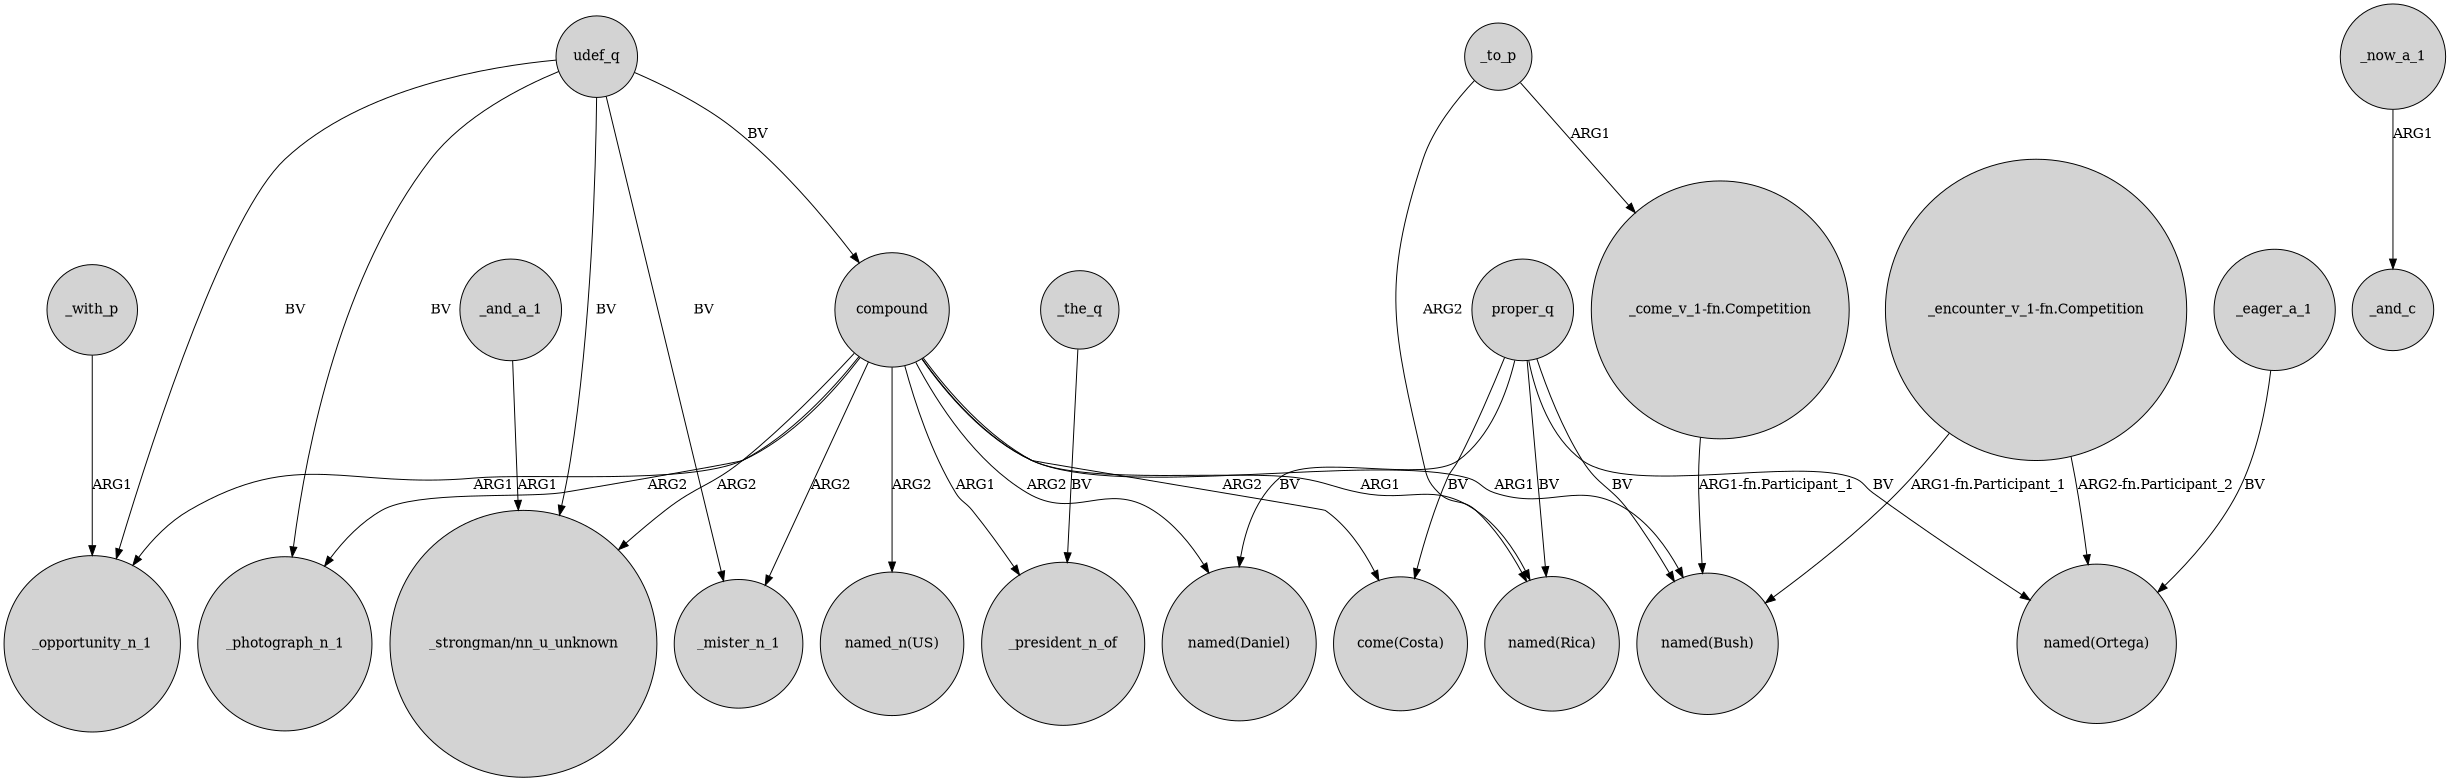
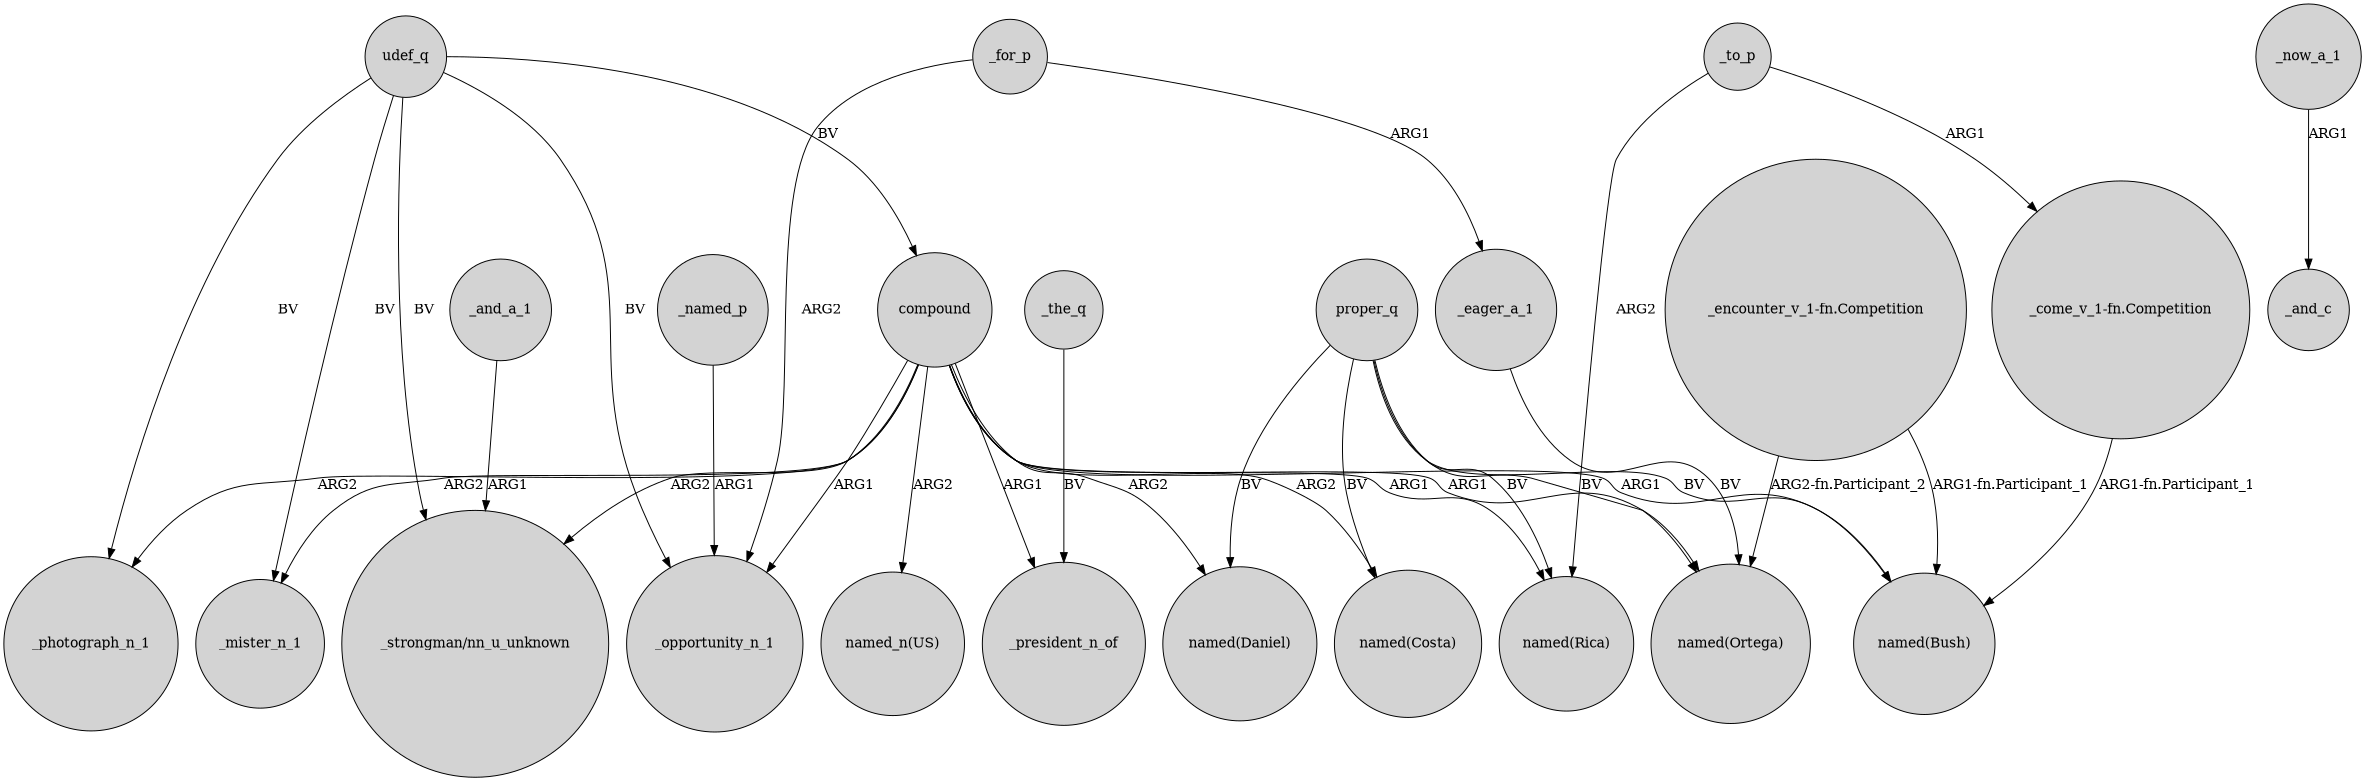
none -> (1010, 57)
(92, 310) -> (713, 310)
none -> (1435, 481)
(1400, 644) -> (1408, 644)
